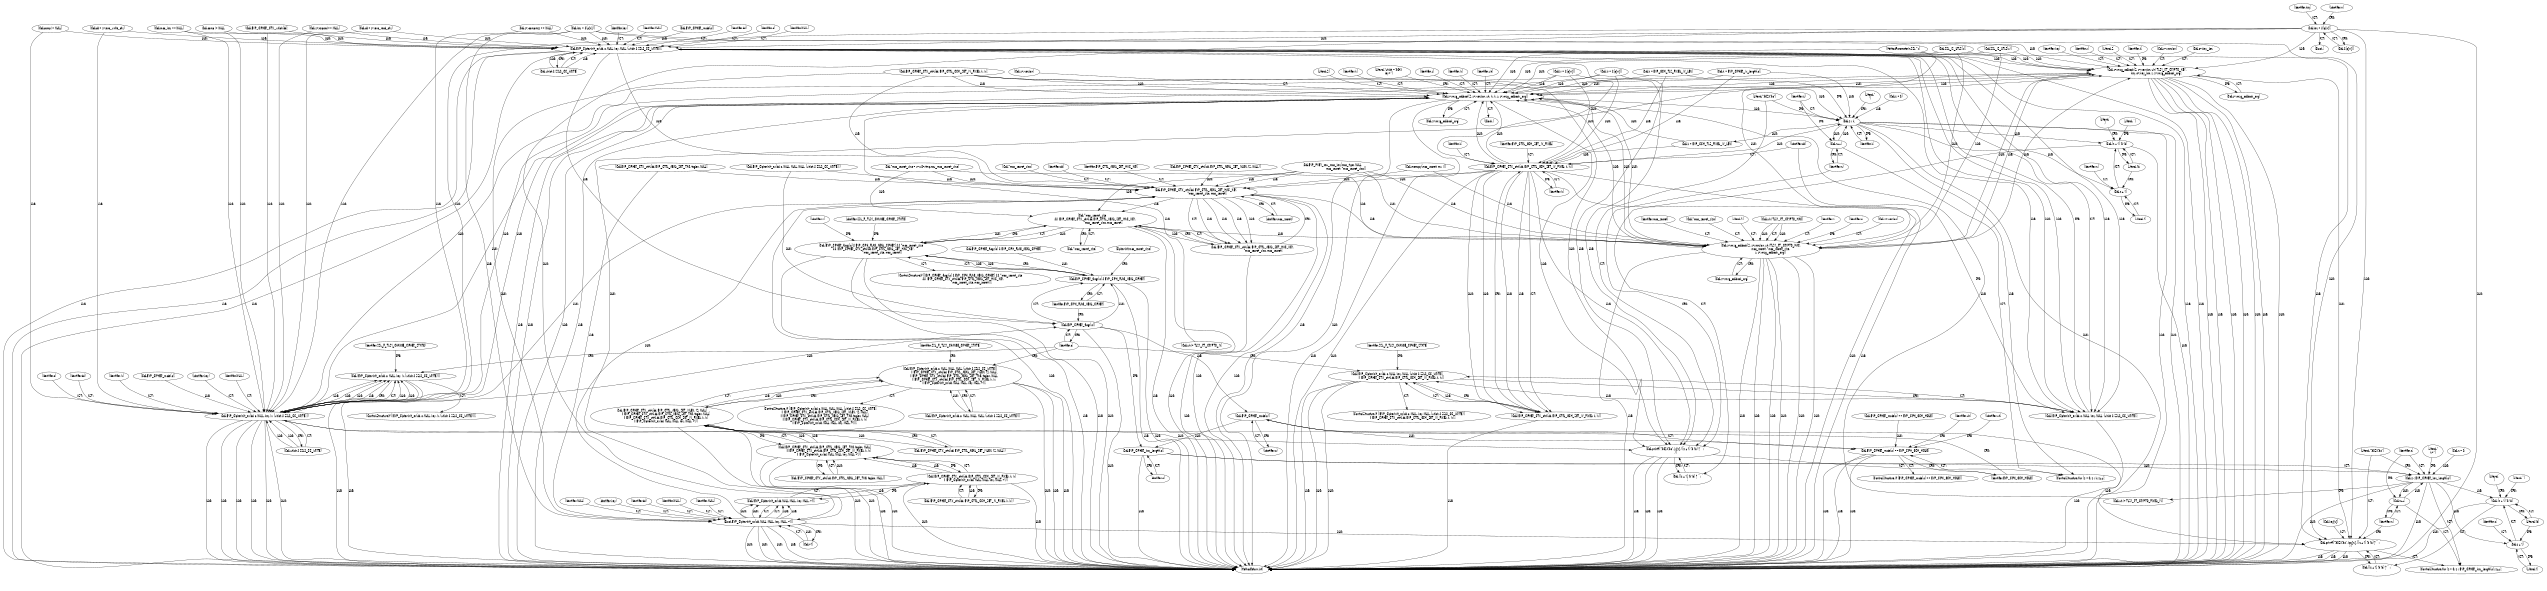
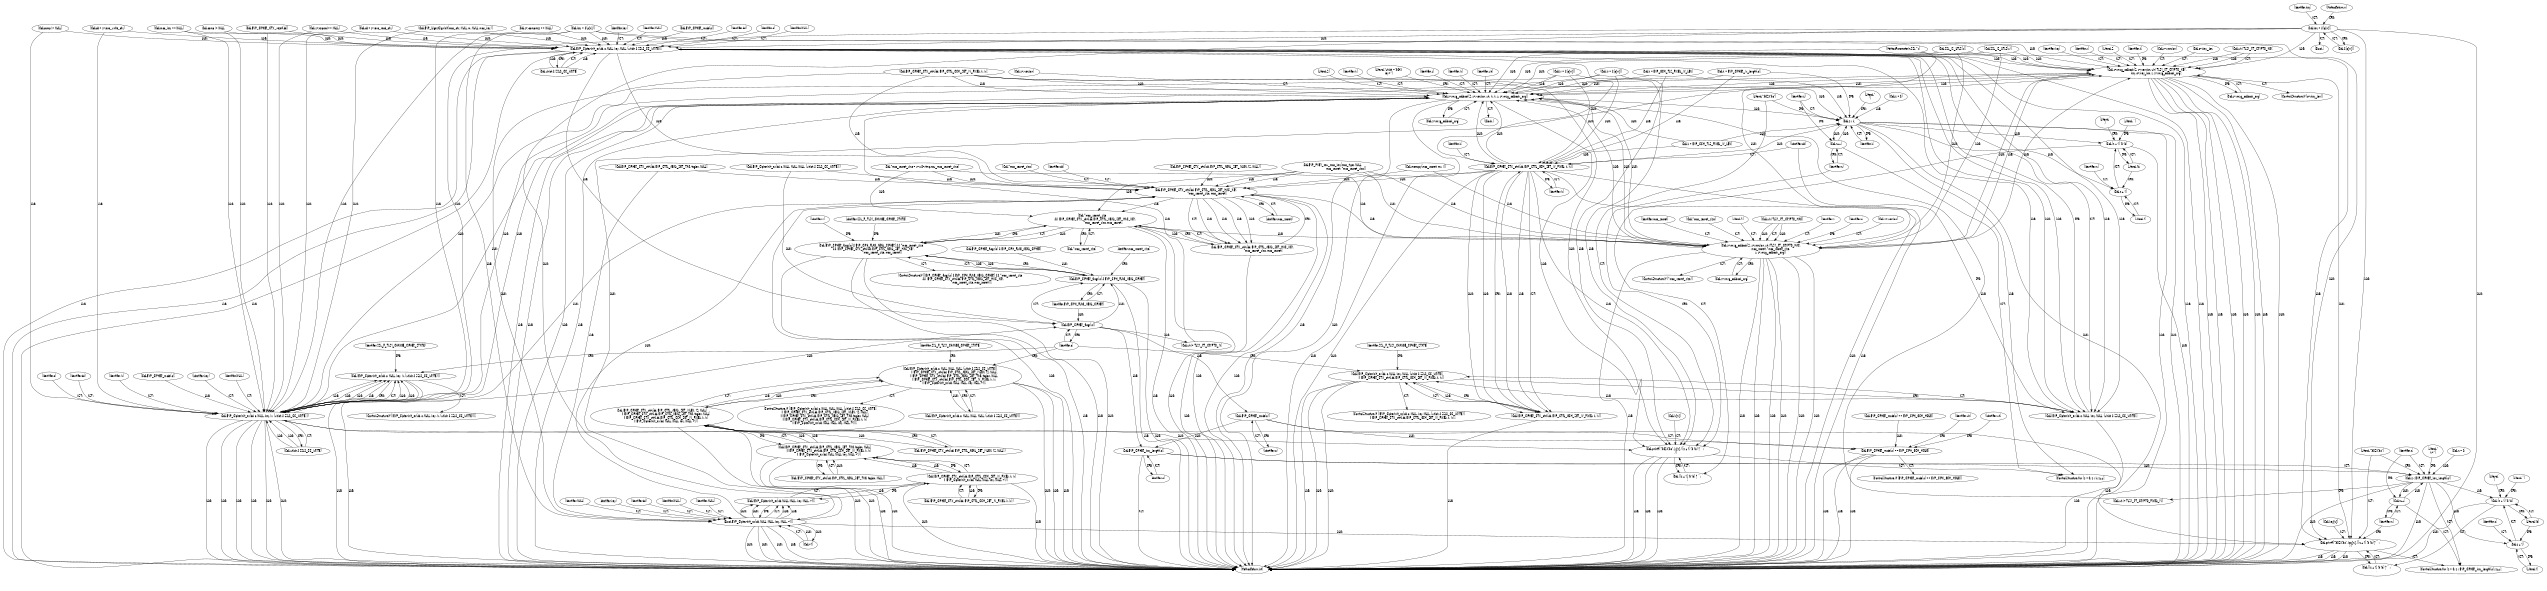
(2337, 8) -> (2337, 8)
(267, 29) -> (267, 29)
none -> (456, 29)
none -> (2253, 49)
(1840, 97) -> (1840, 97)
(1852, 97) -> (1852, 97)
none -> (2302, 97)
(1787, 129) -> (1779, 130)
(1527, 144) -> none
(1111, 167) -> none
(1134, 249) -> (1134, 249)
none -> (1668, 279)
(1081, 315) -> (1081, 315)
(1136, 376) -> (1136, 376)
none -> (1675, 416)
(2012, 479) -> none
(1109, 496) -> (1142, 333)
(767, 512) -> (767, 512)
(1142, 512) -> (1142, 512)
(819, 532) -> (819, 532)
